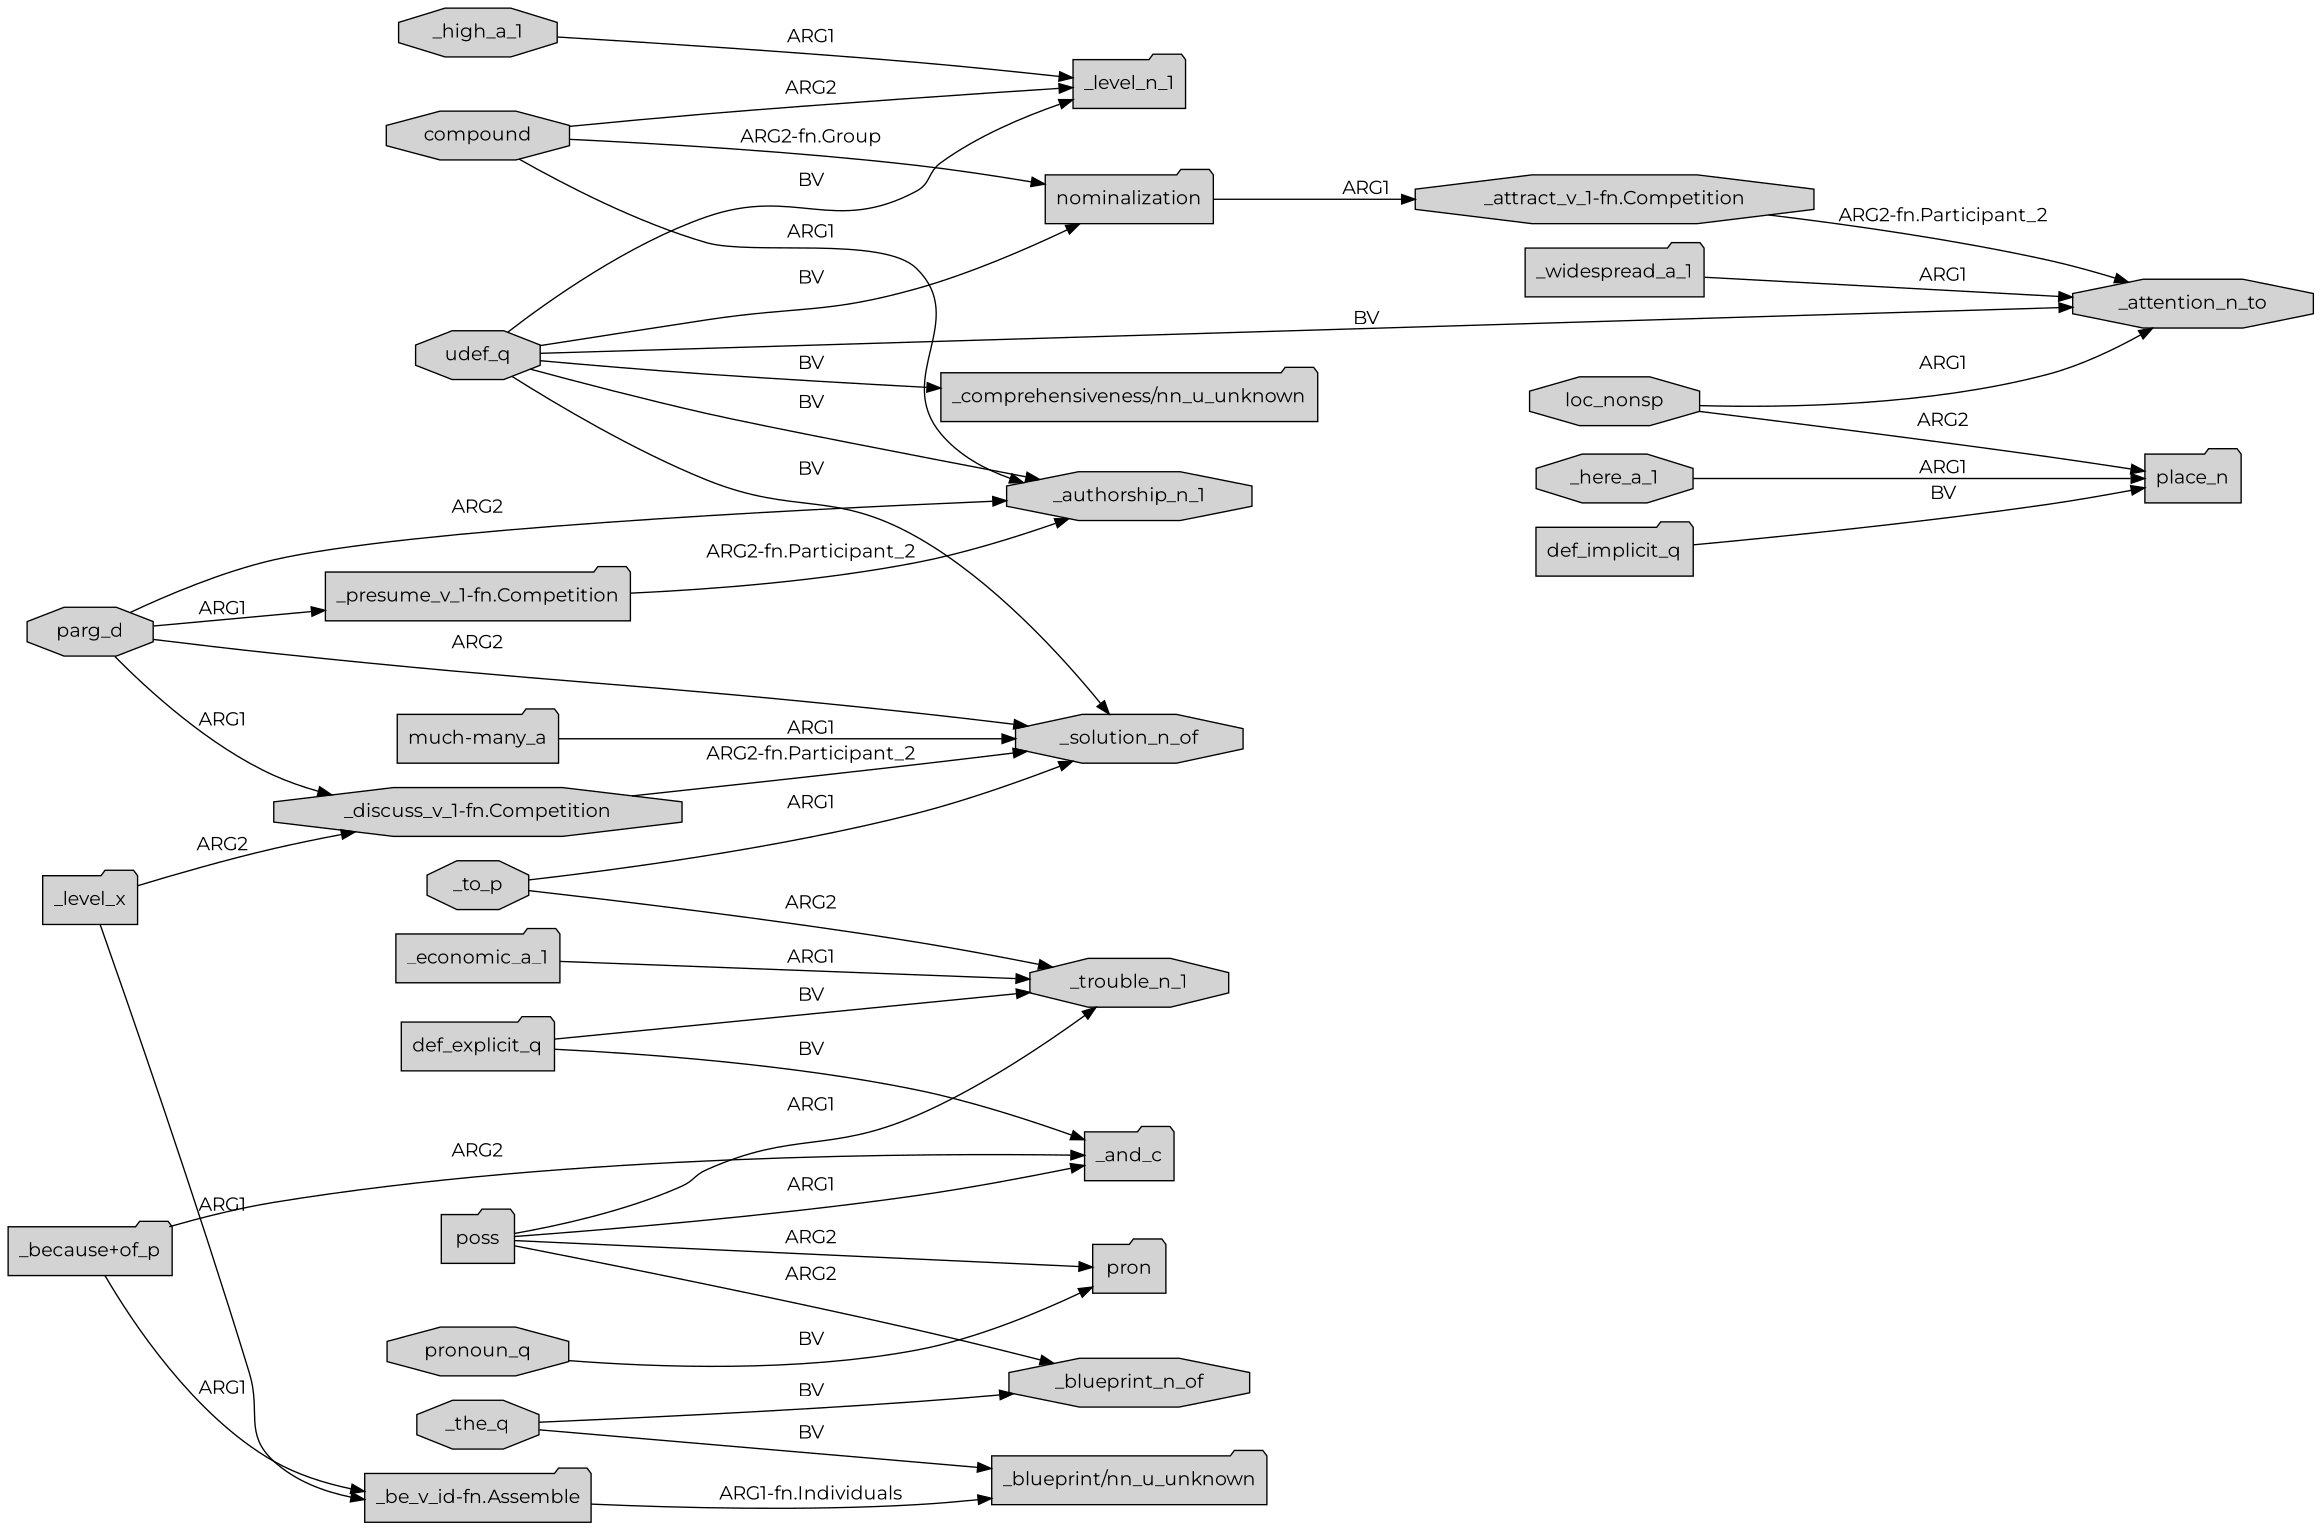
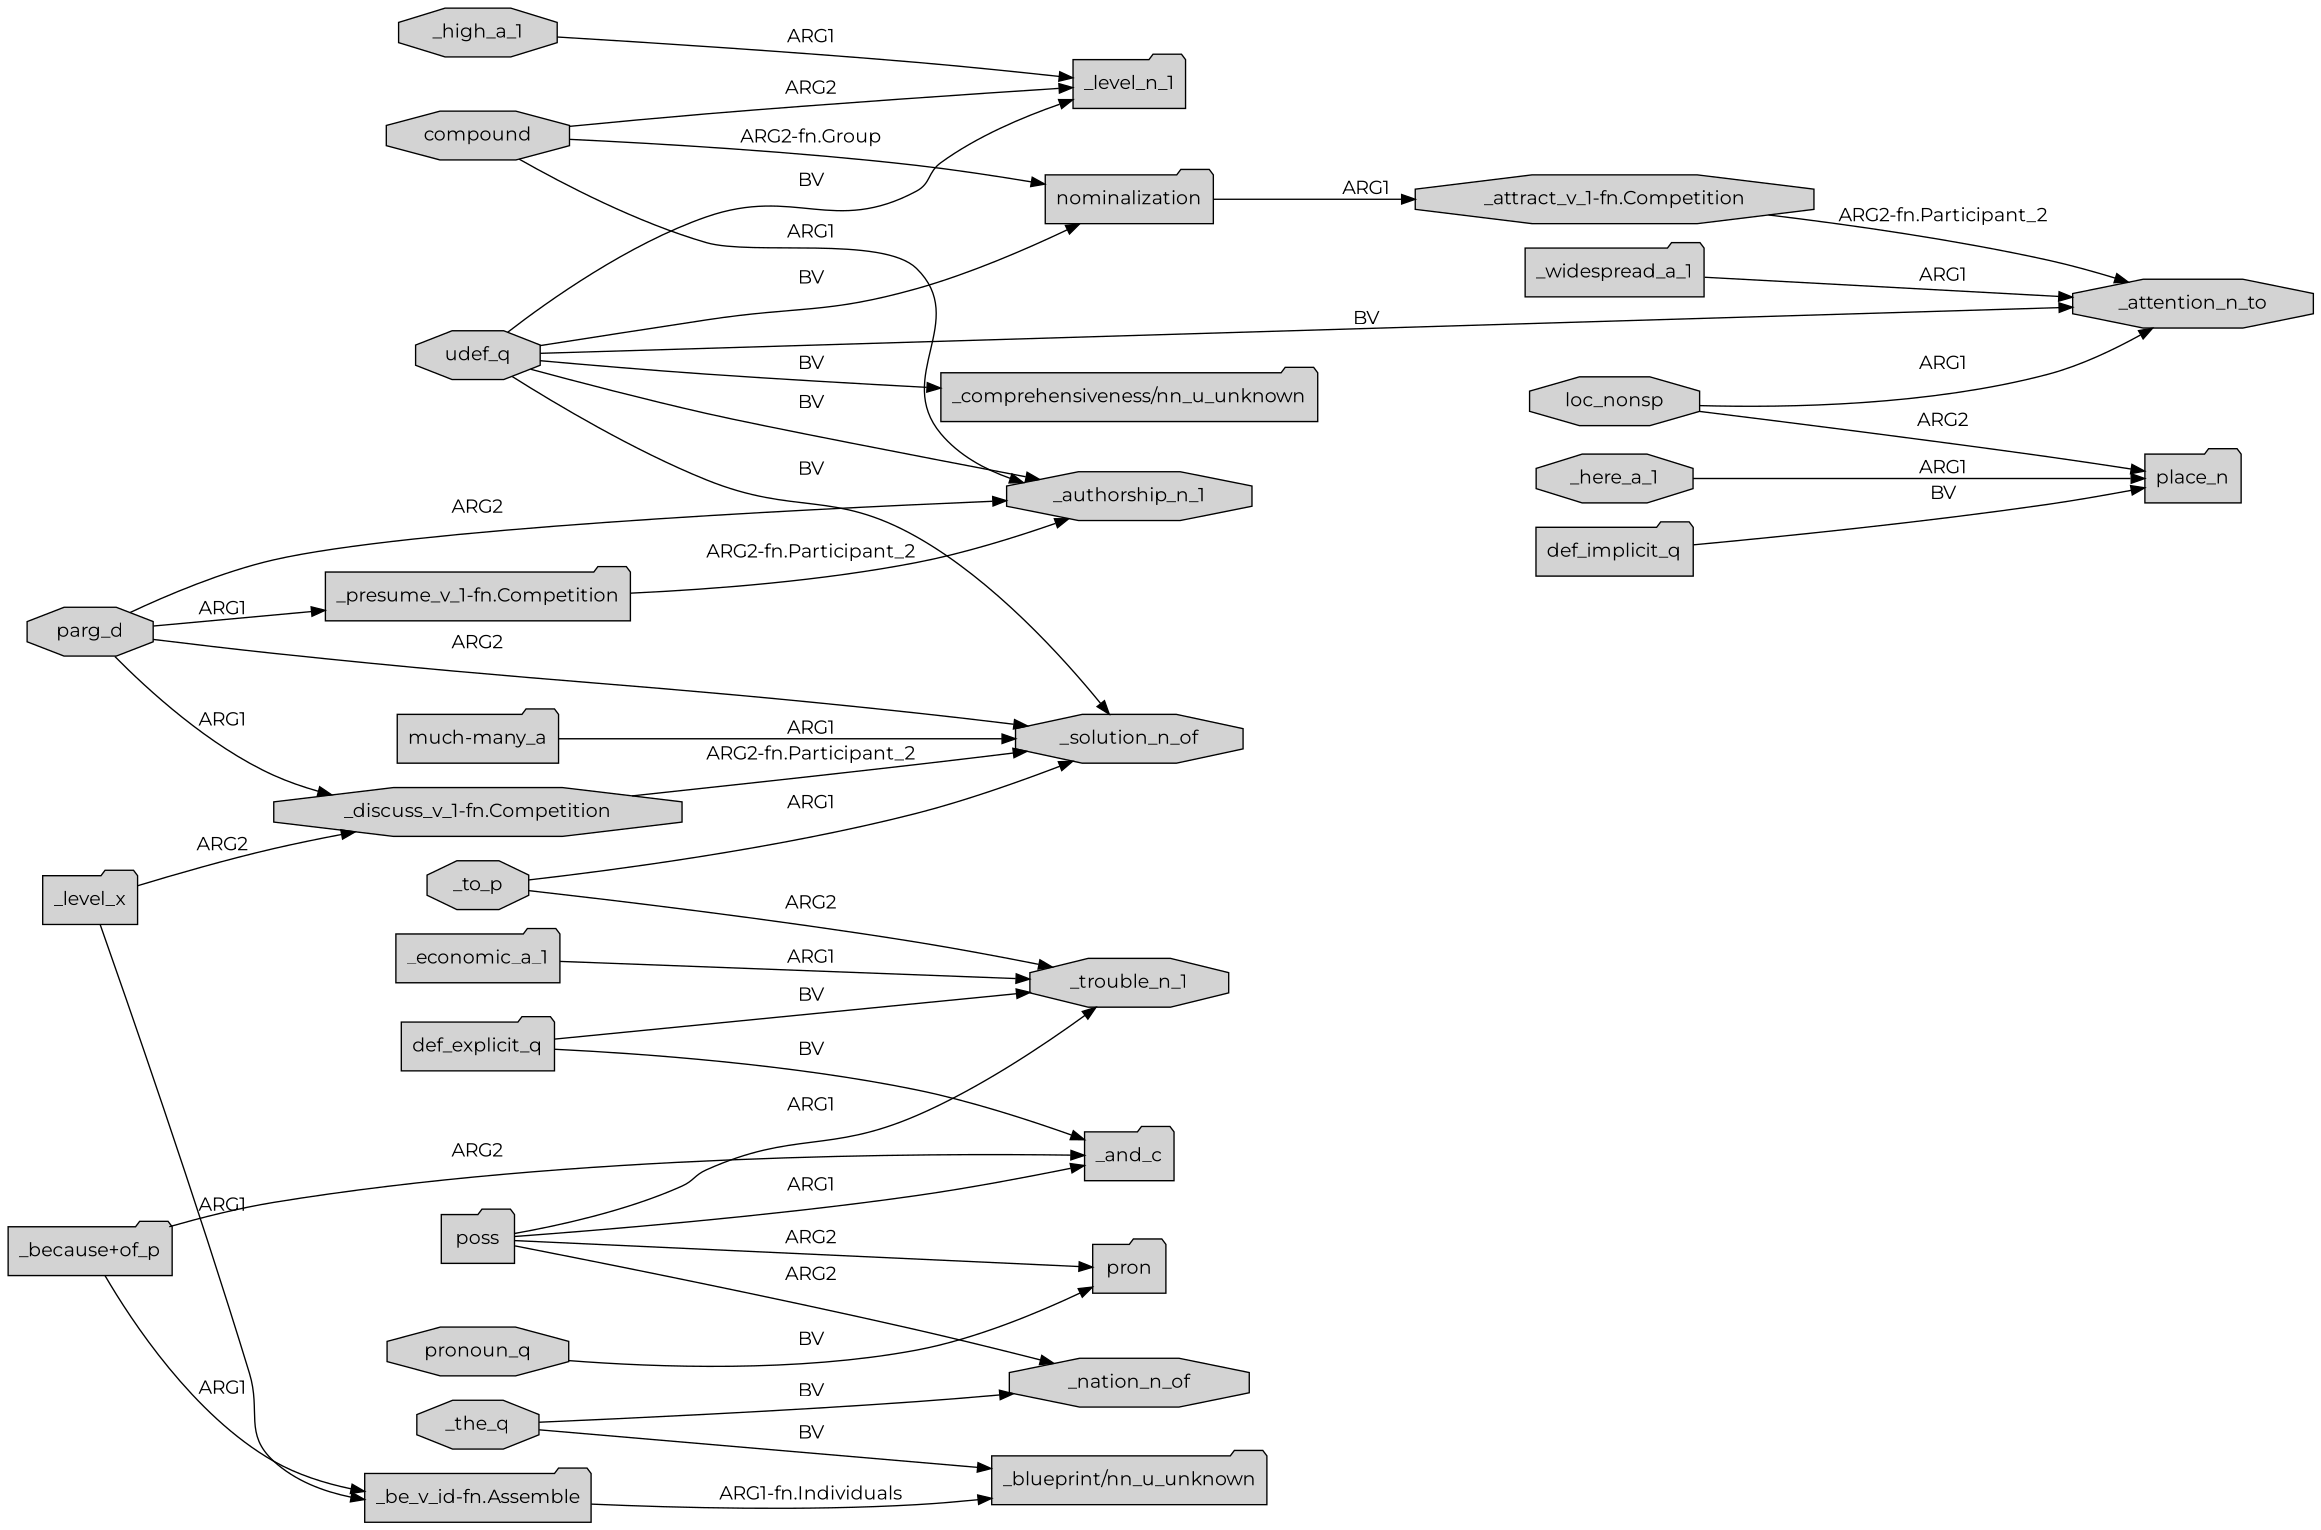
(1129, 1383) -> (1129, 1383)
